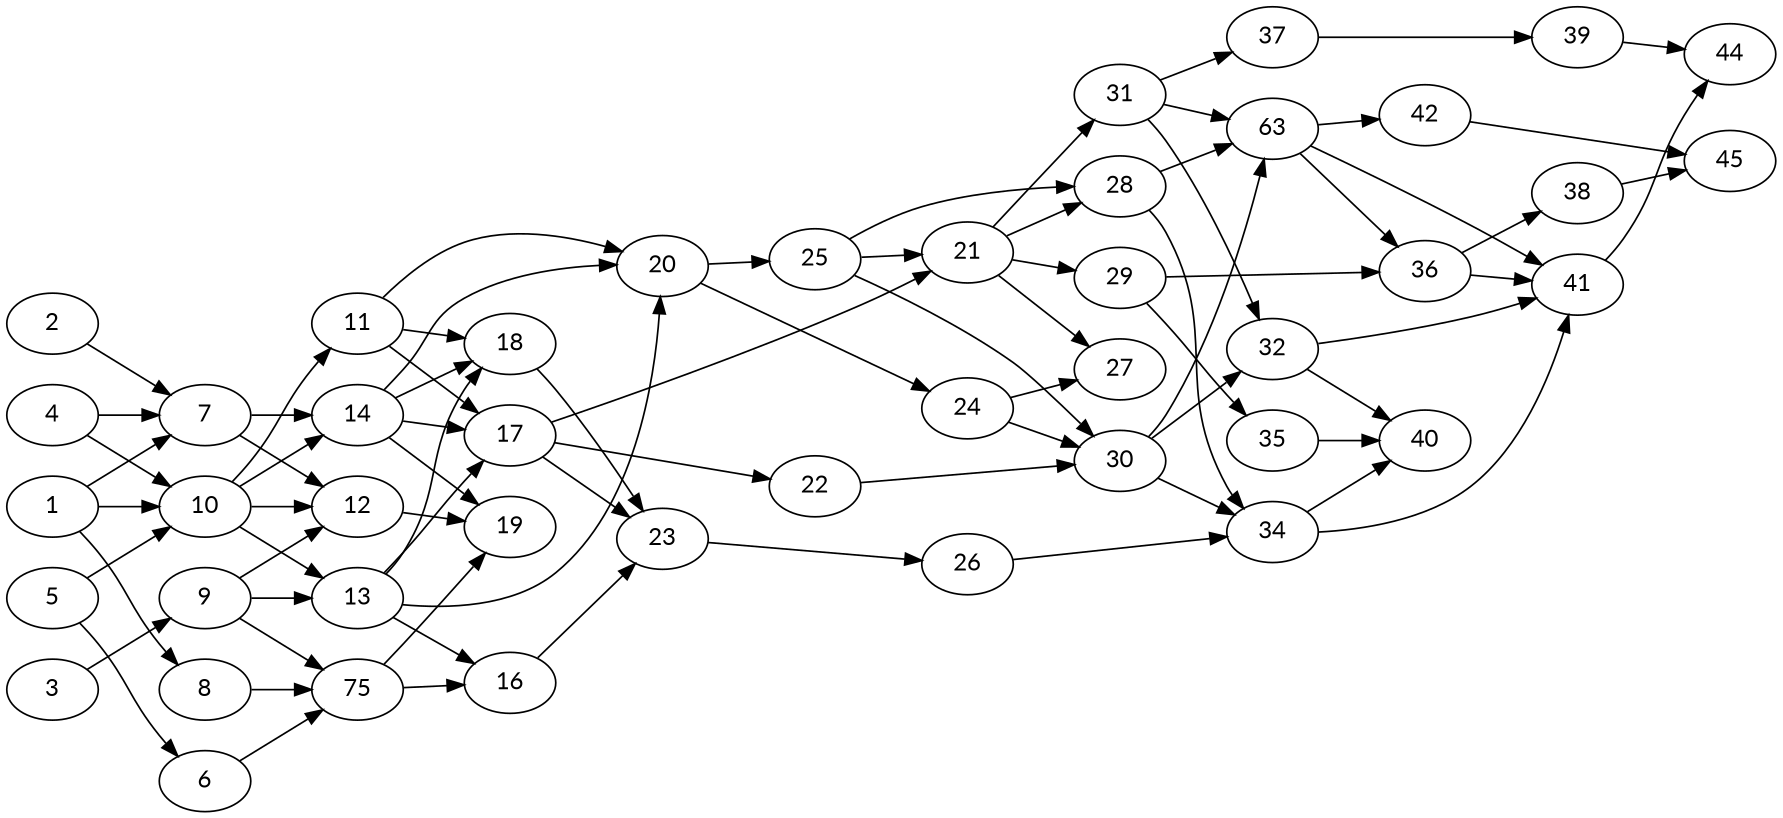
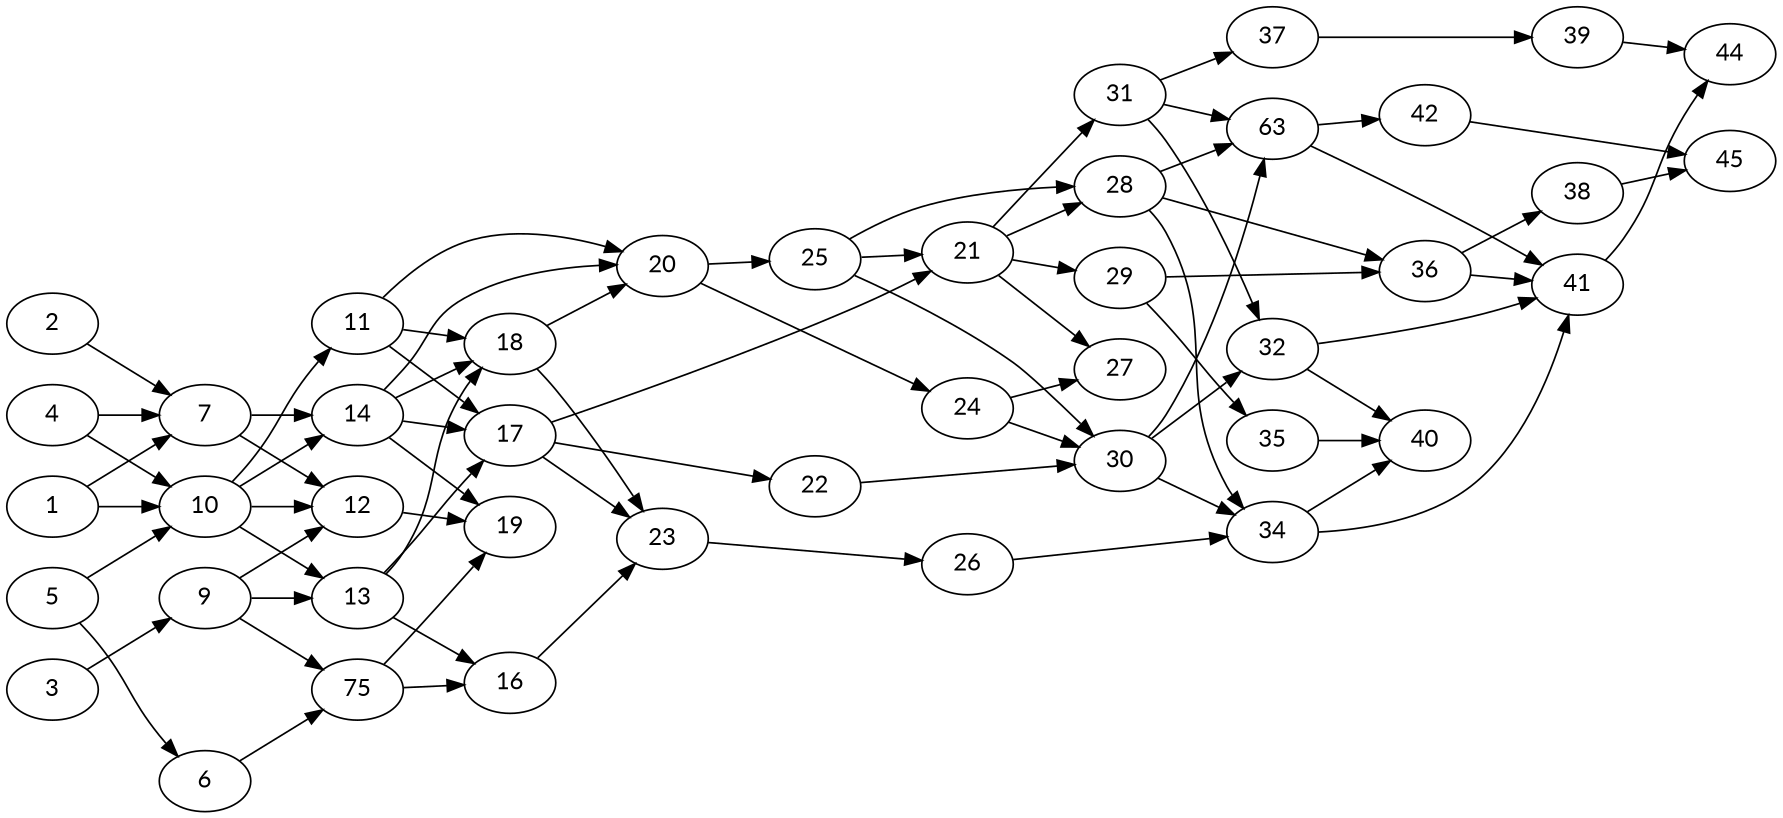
(1343, 194) -> (1264, 226)
(597, 525) -> (579, 309)
(205, 690) -> none
